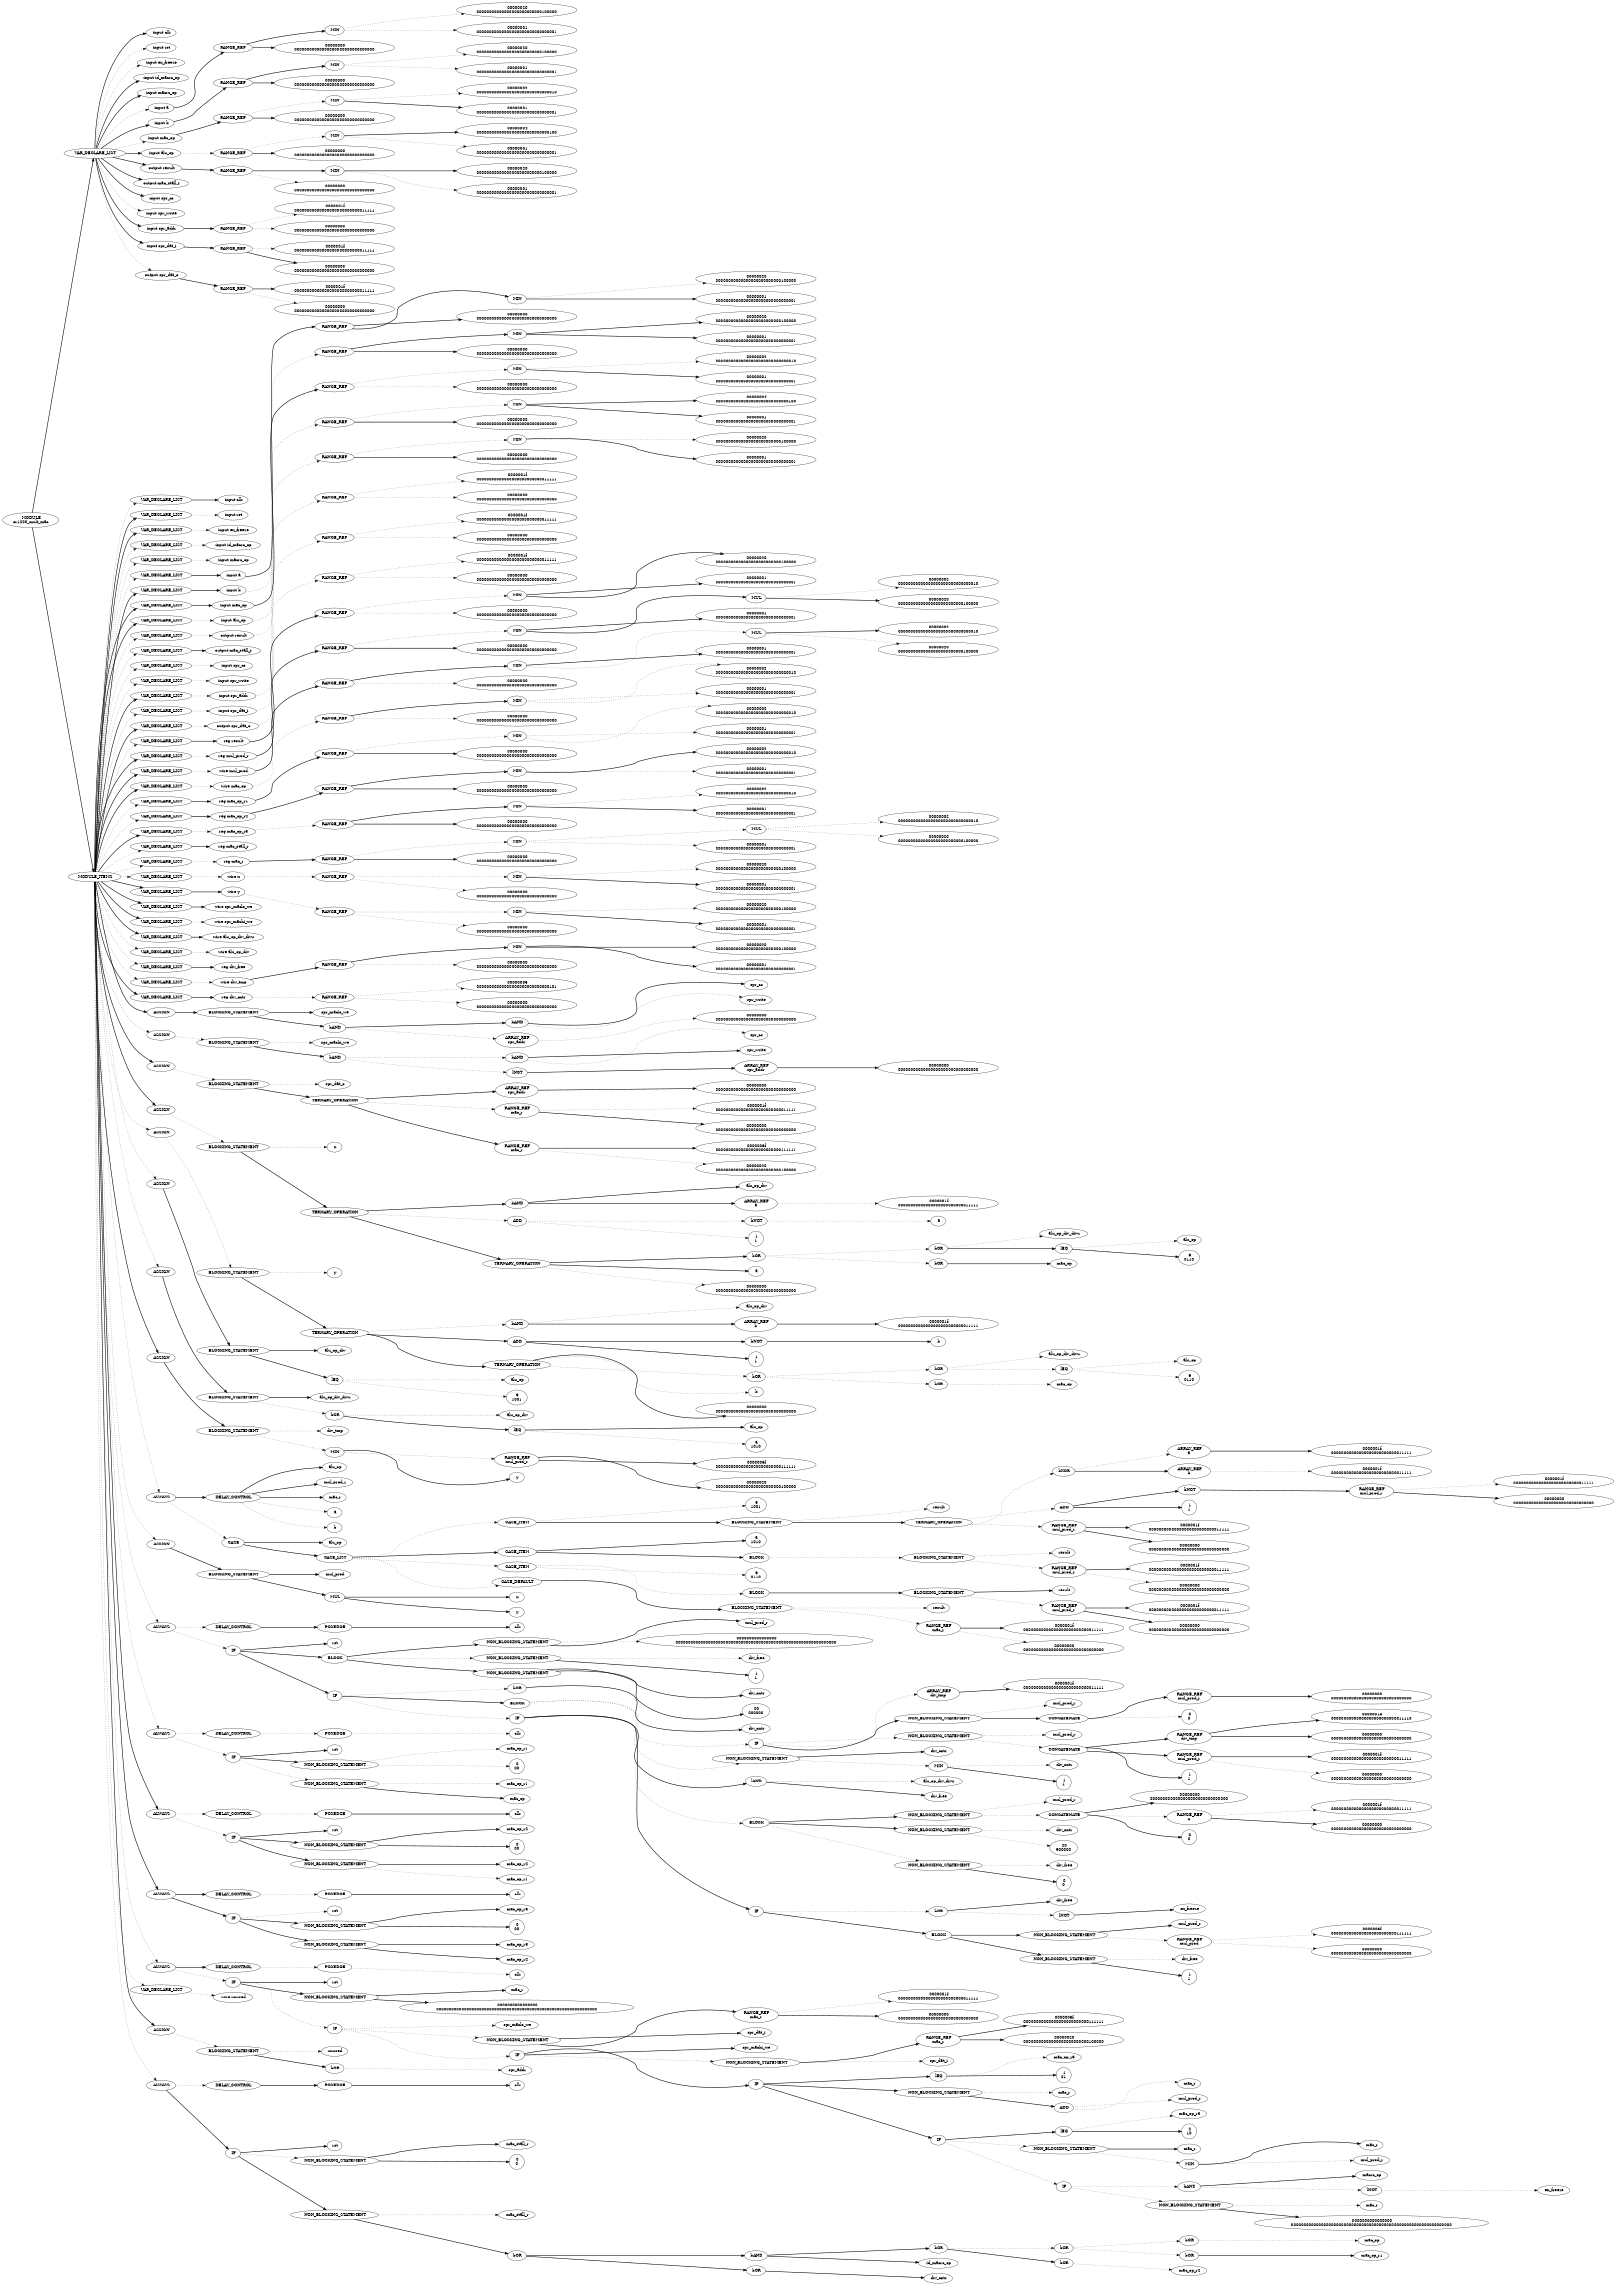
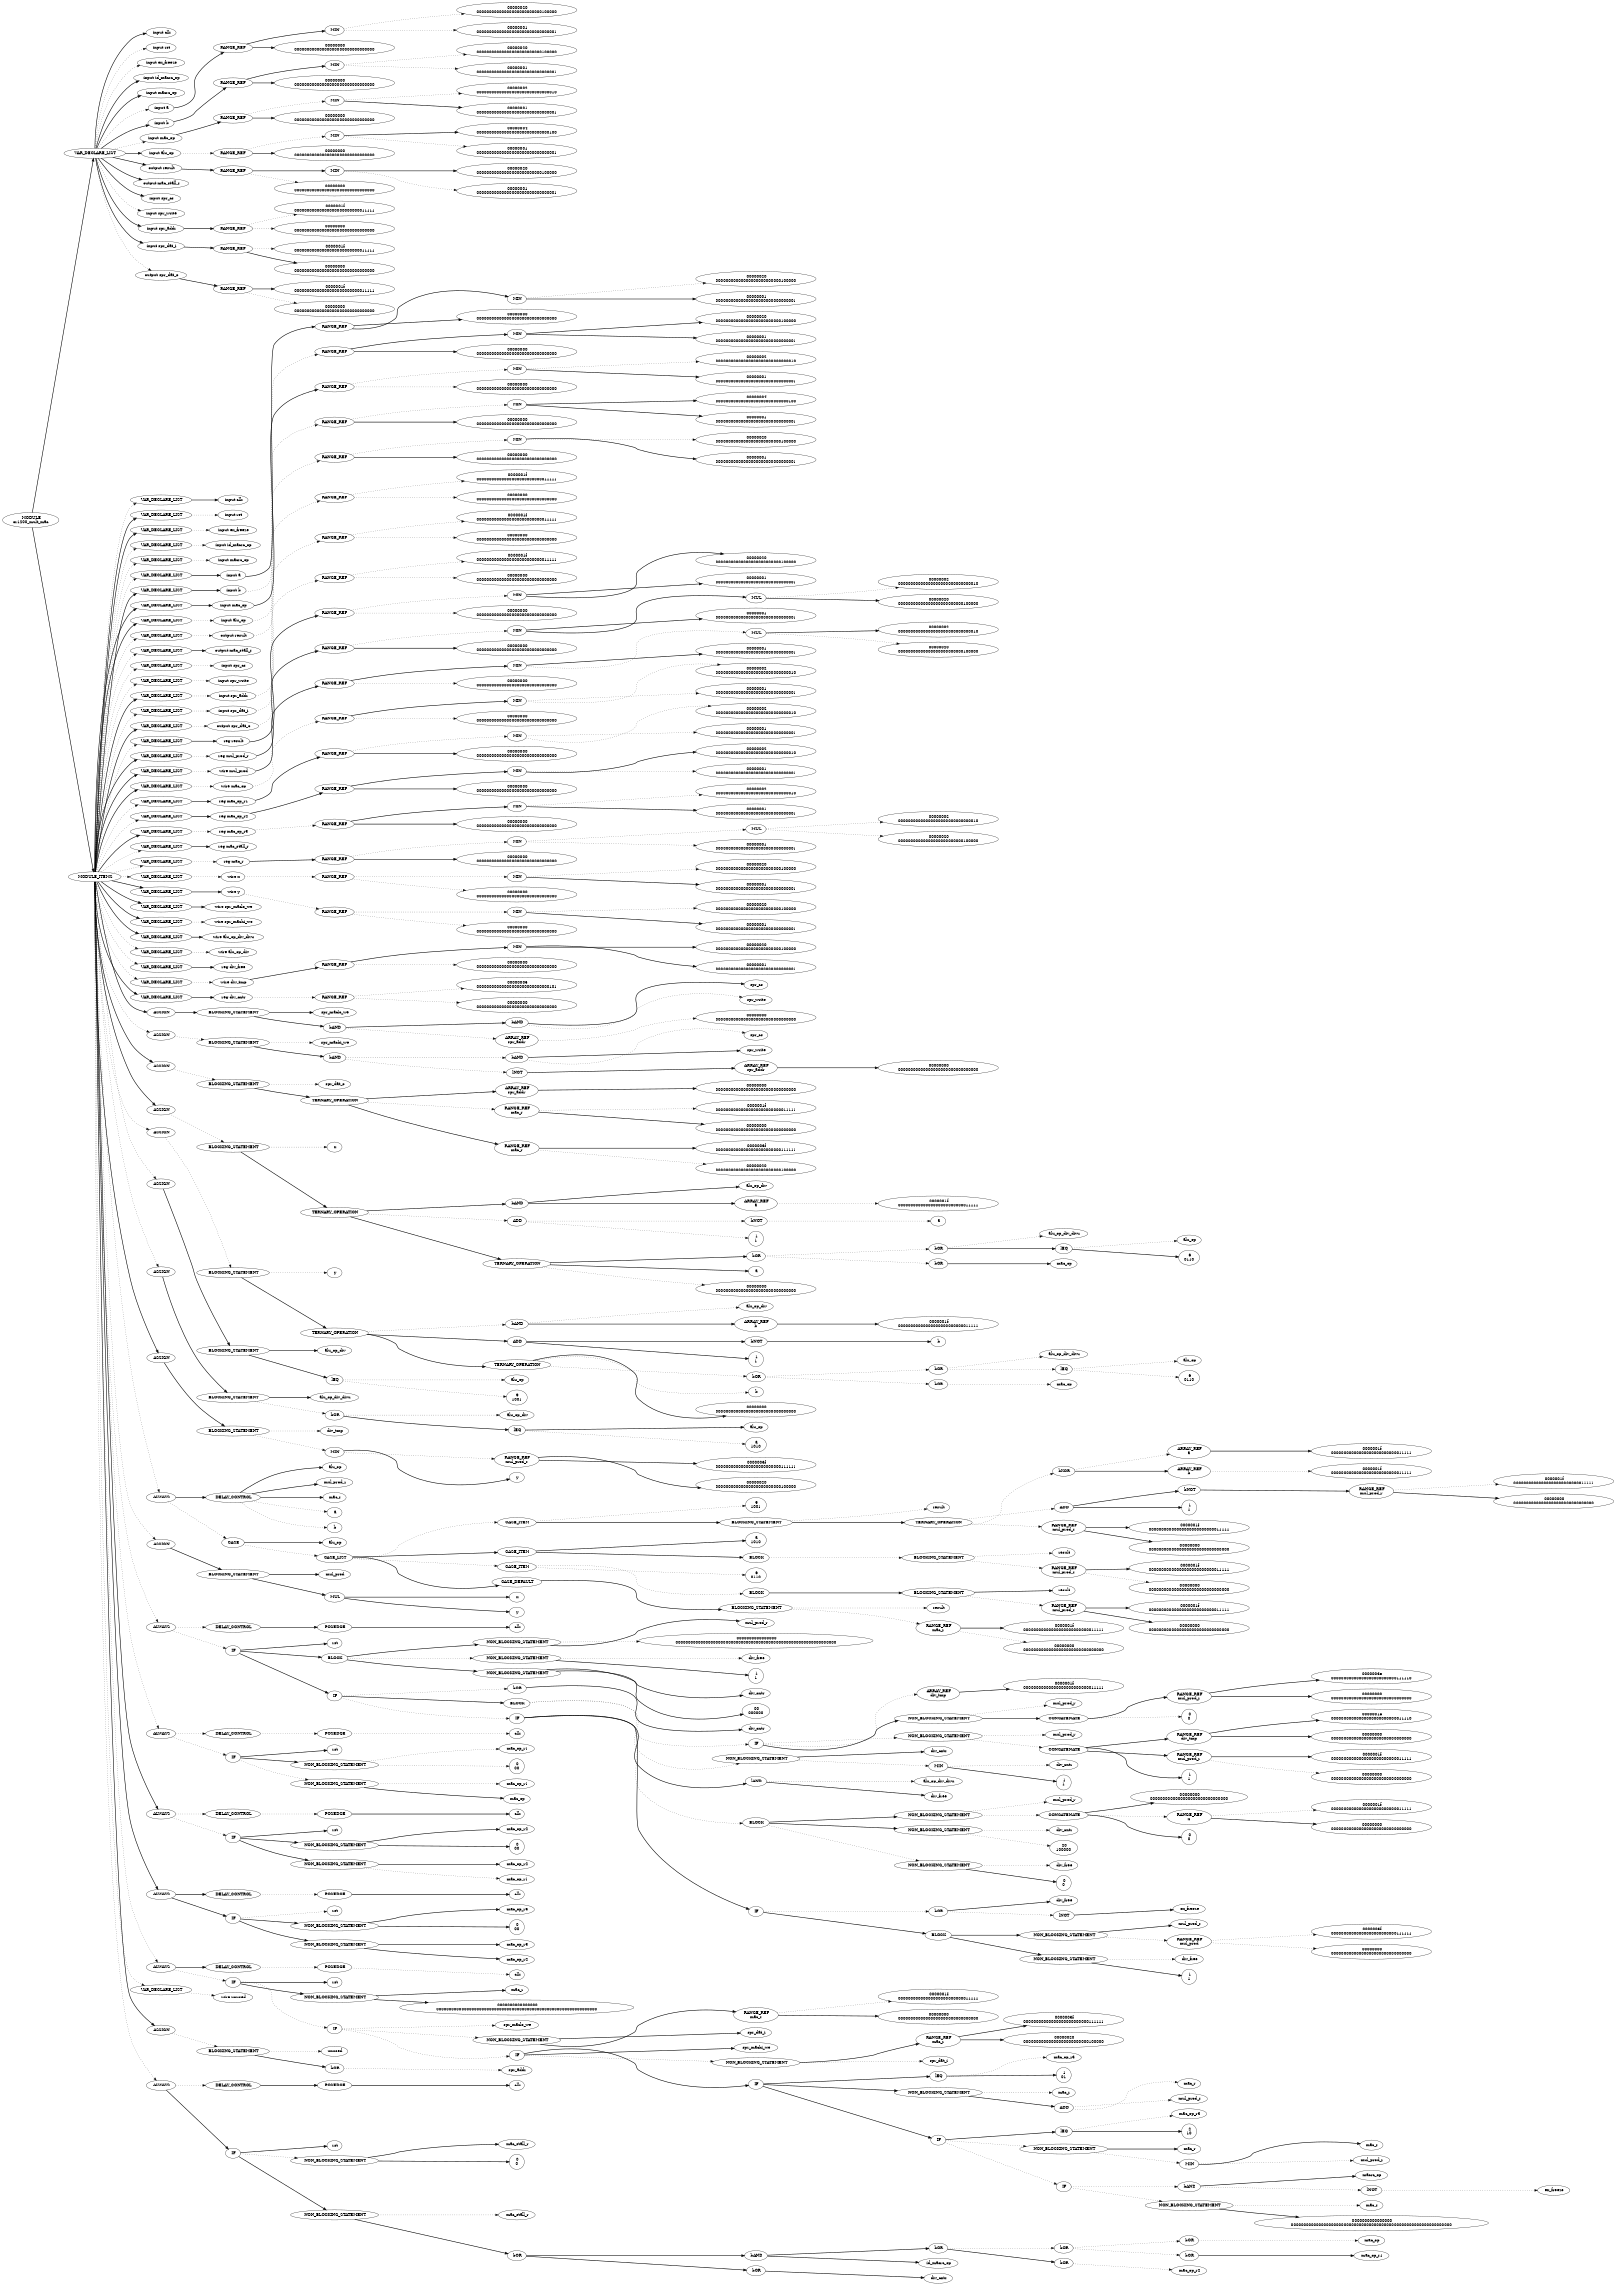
(279, 1551) -> (279, 1551)
(421, 1583) -> (421, 1583)
none -> (1371, 1676)
(1064, 1850) -> (1064, 1850)
